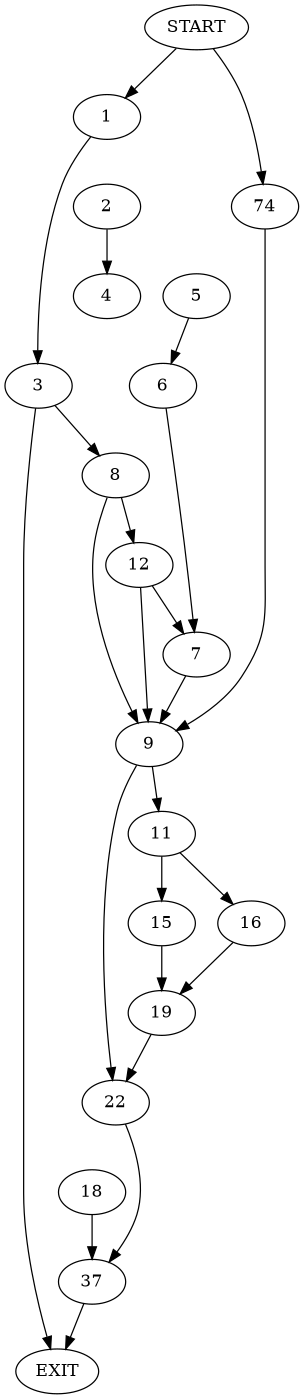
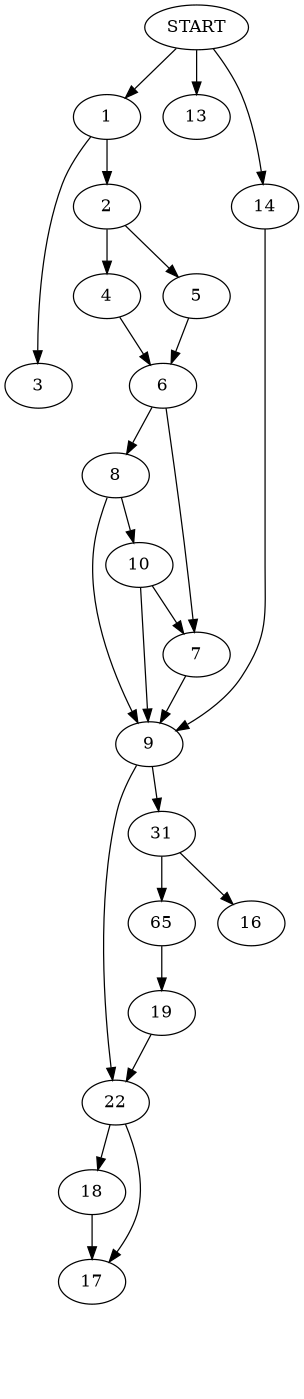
none -> (197, 117)
none -> (107, 156)
(265, 207) -> (265, 207)
none -> (147, 247)
none -> (132, 336)
(73, 426) -> (142, 425)
(139, 565) -> (139, 565)
(162, 834) -> (162, 834)
(162, 923) -> (162, 923)
(211, 964) -> none
none -> (106, 1141)
(92, 1282) -> (92, 1282)
(57, 1371) -> none
